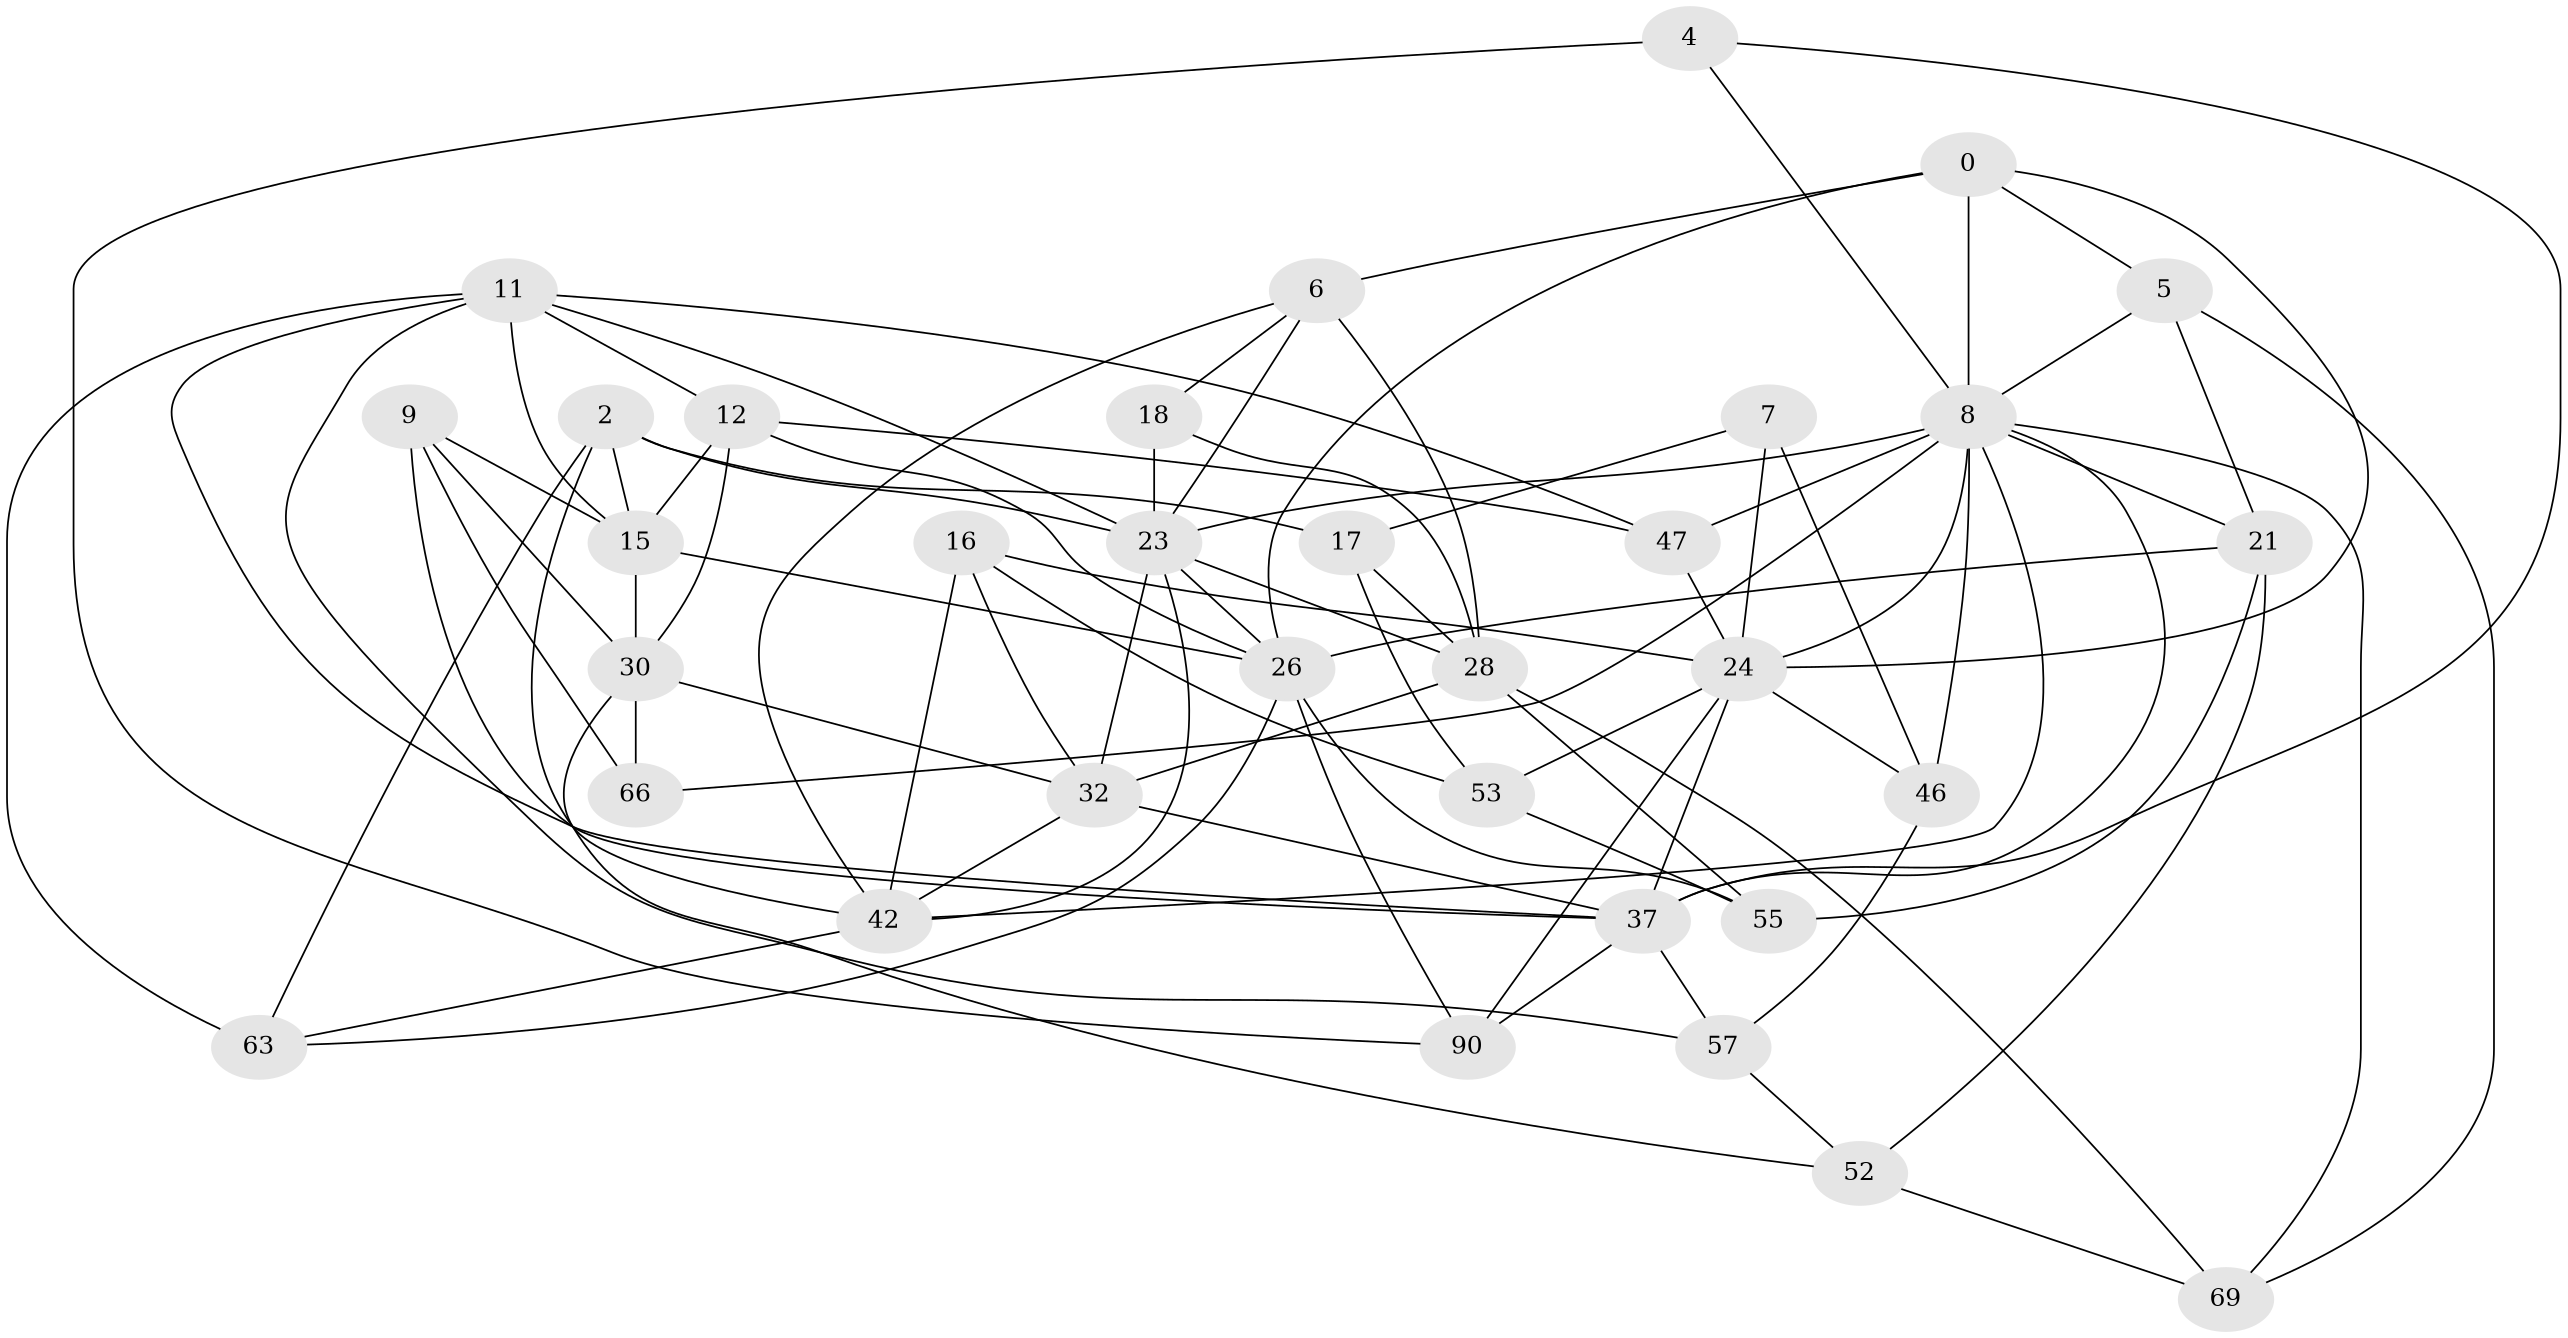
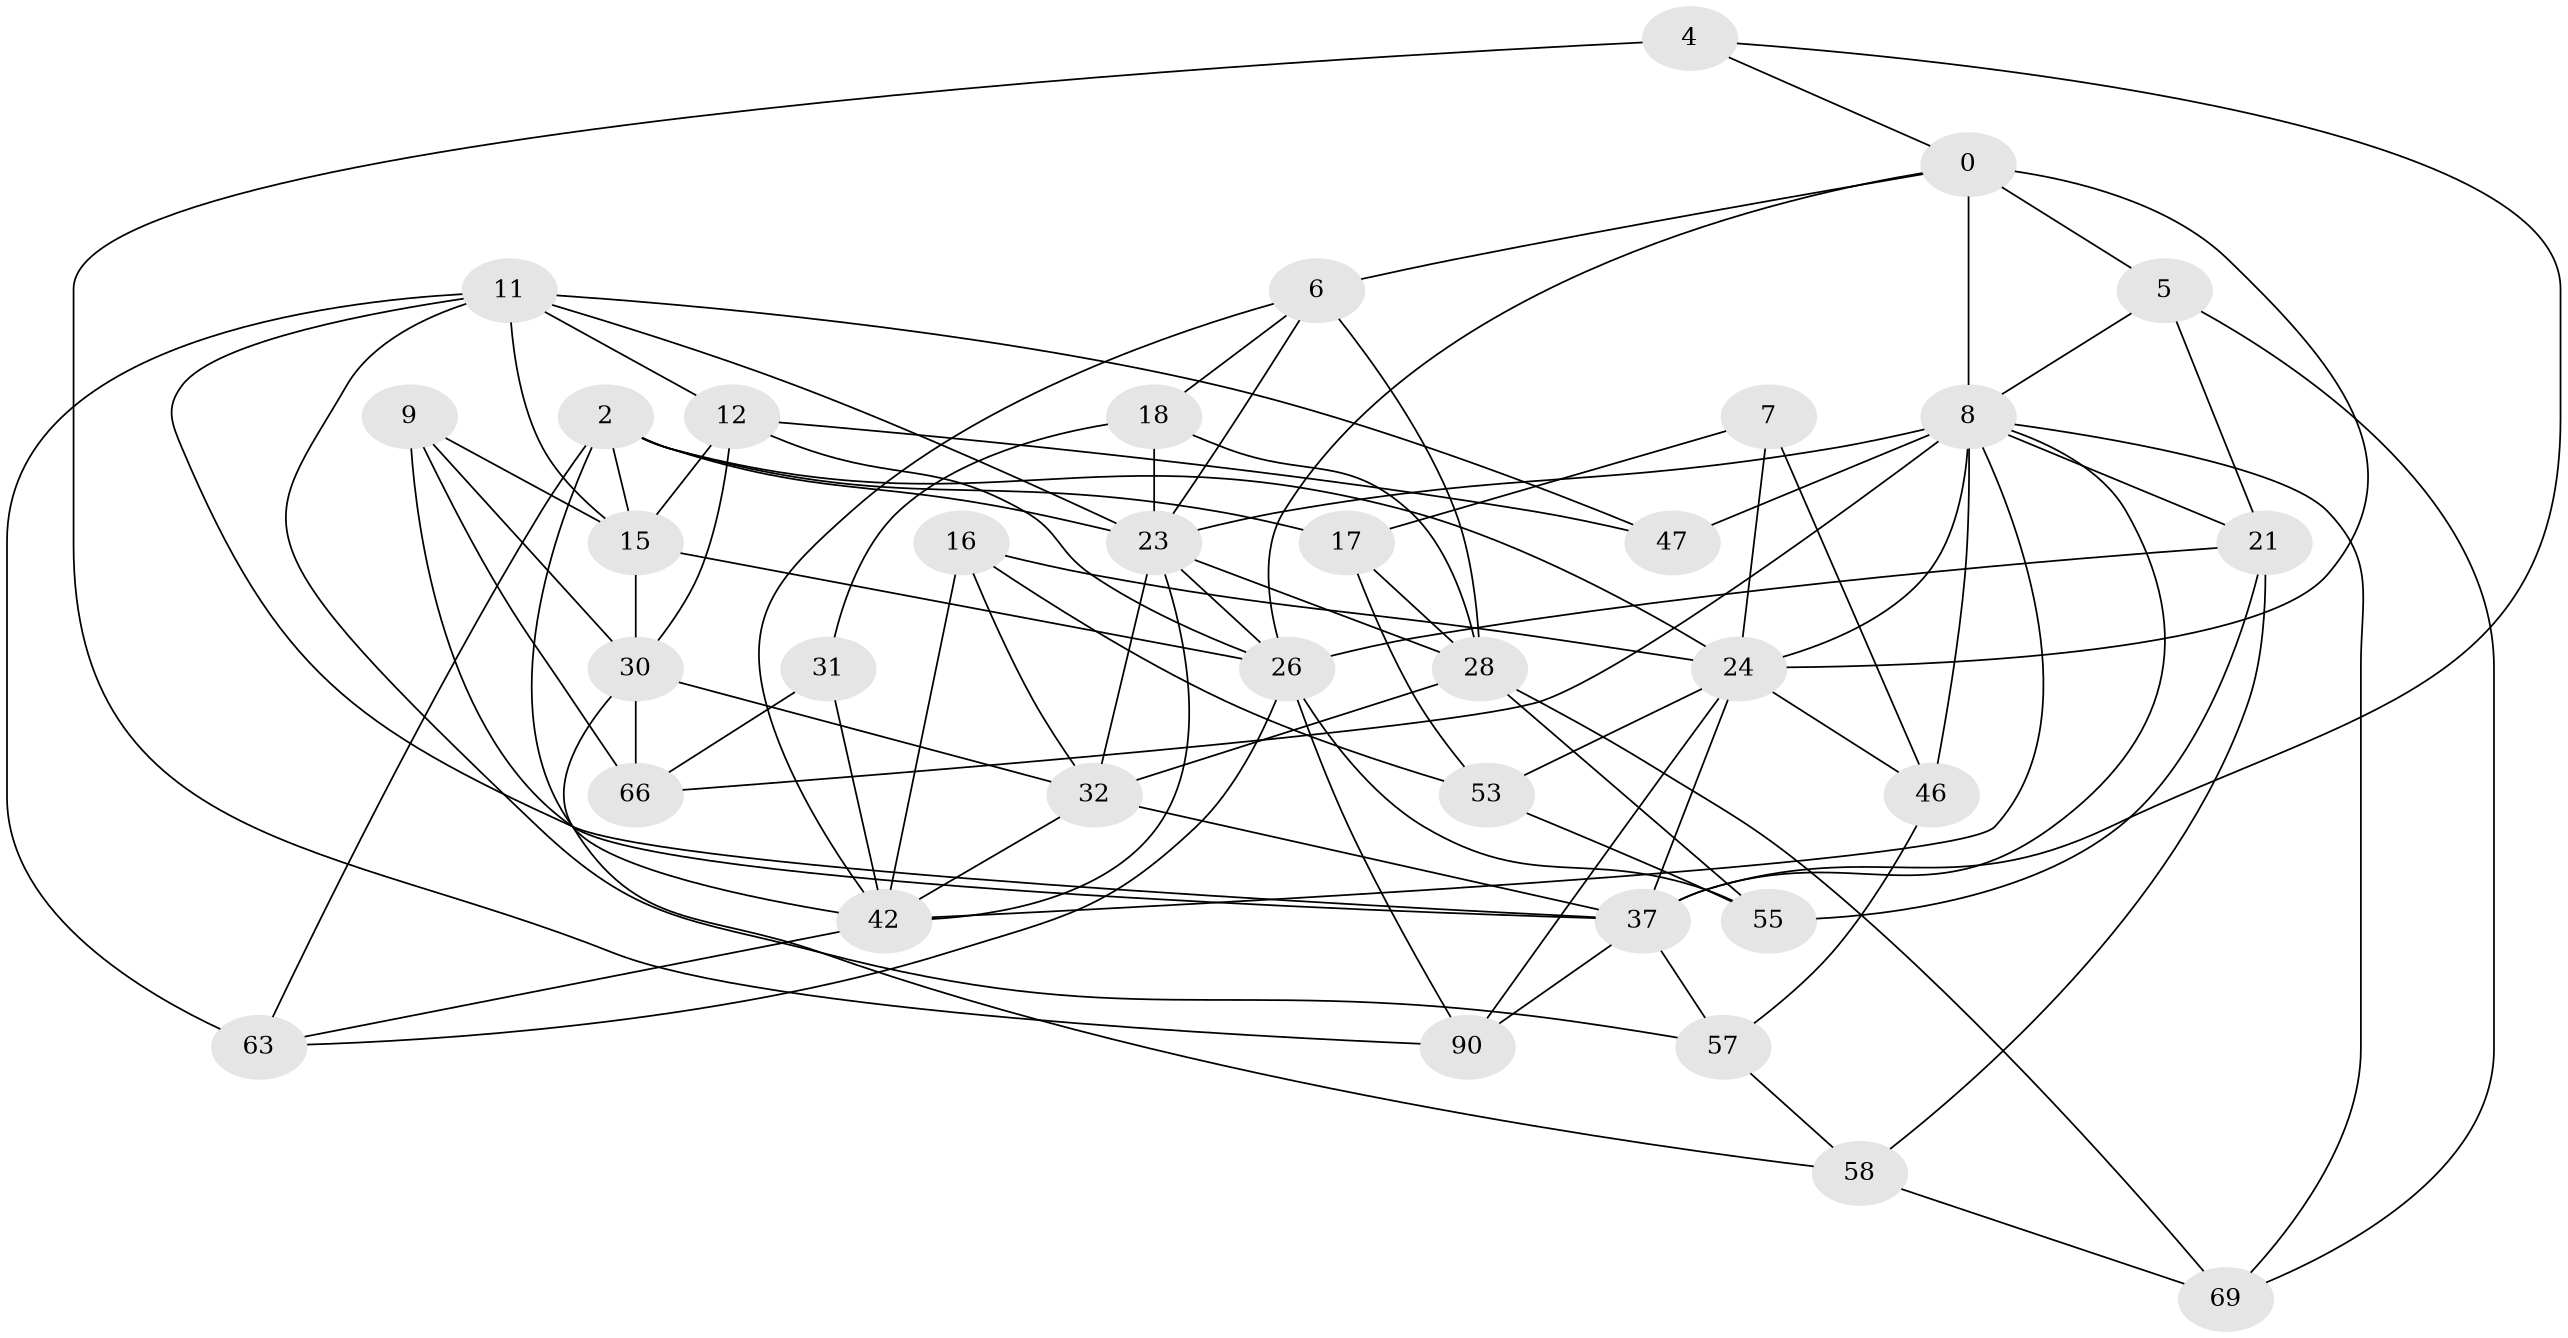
(1829, 228) -> (1830, 102)
(1712, 618) -> (1215, 478)
none -> (828, 669)
(1860, 1173) -> (1860, 1173)
